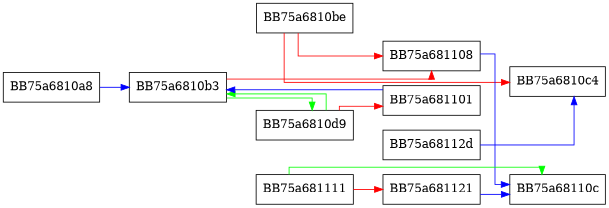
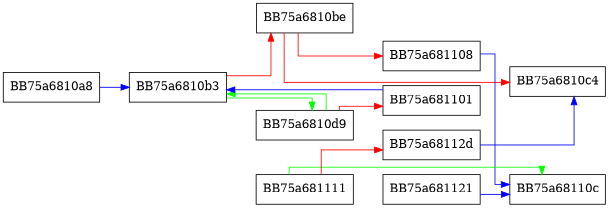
(278, 79) -> (266, 76)
(364, 189) -> (336, 150)
